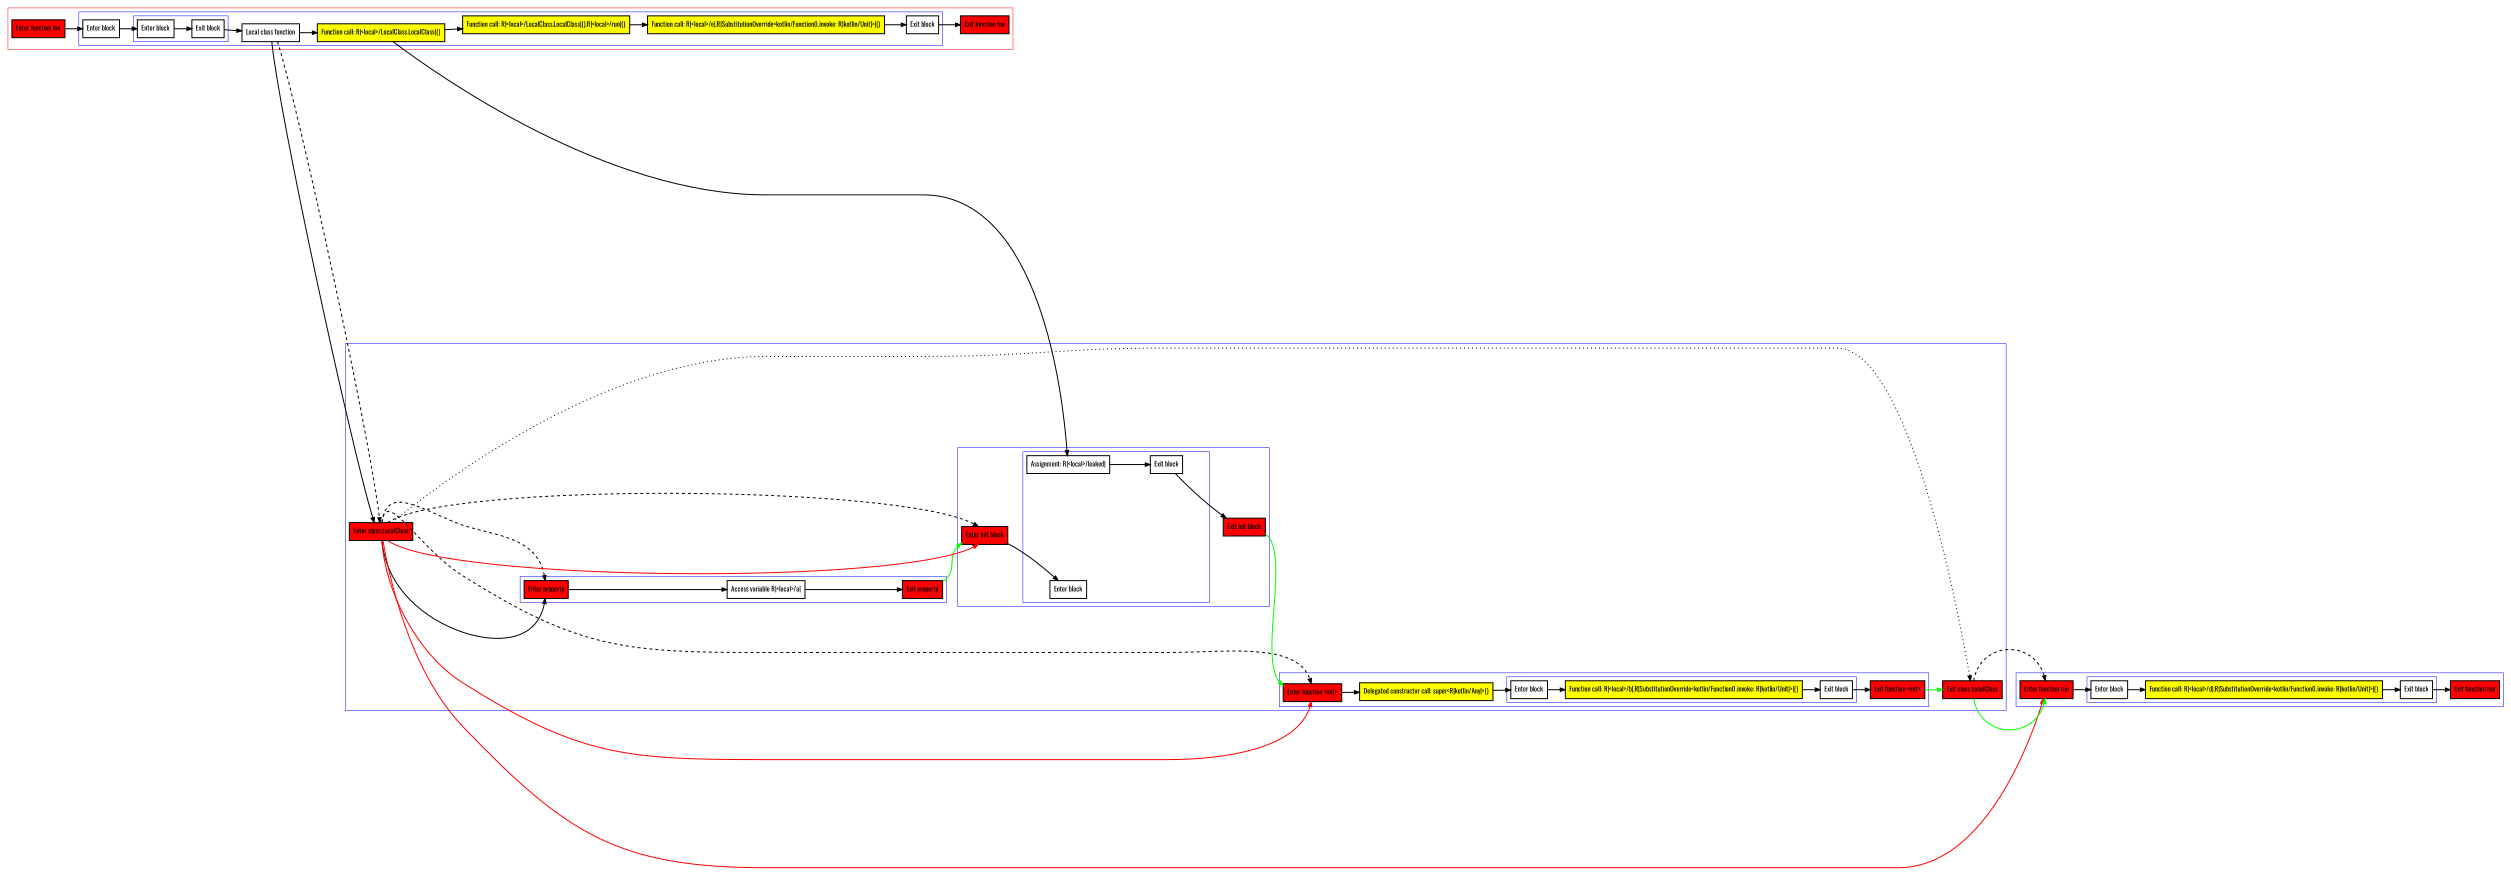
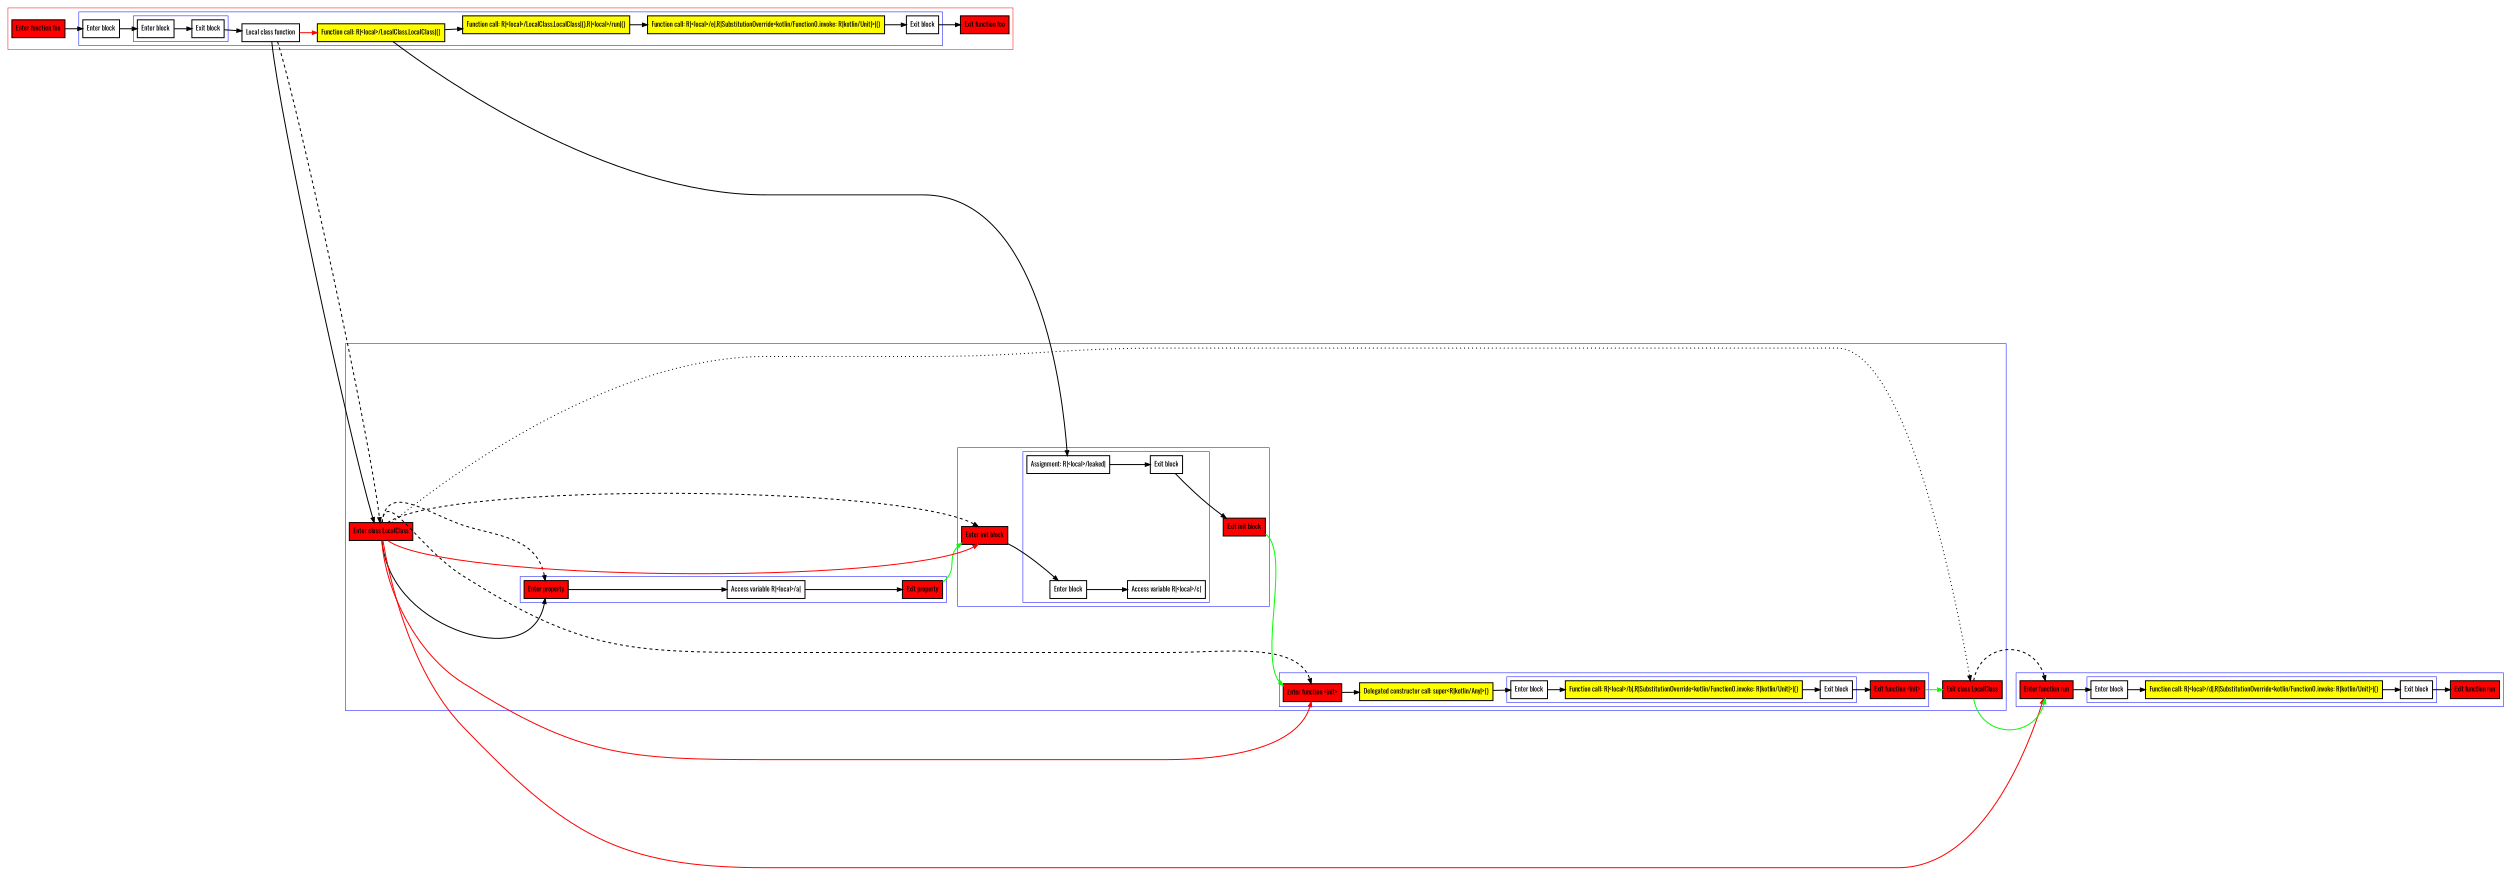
(306, 33) -> (306, 33)
none -> (1166, 590)
